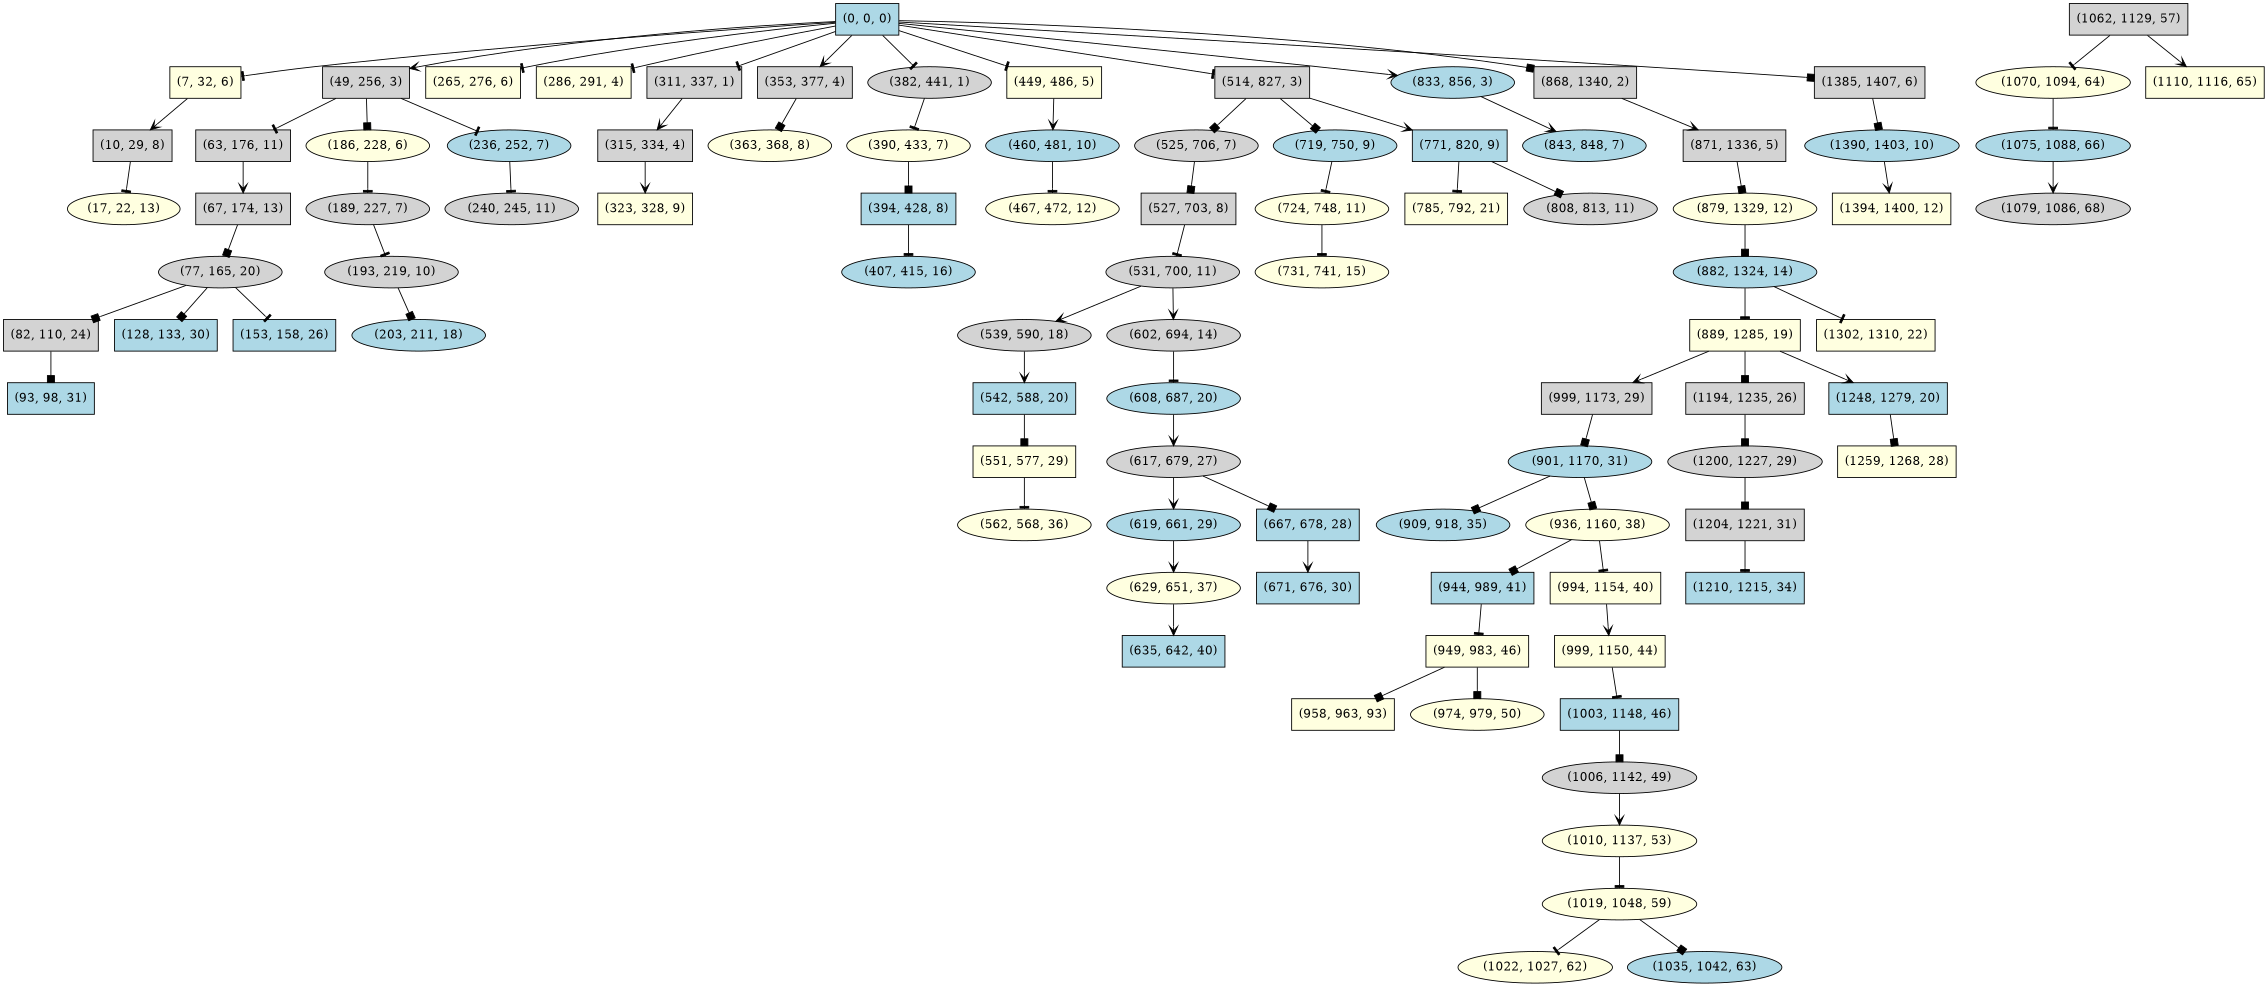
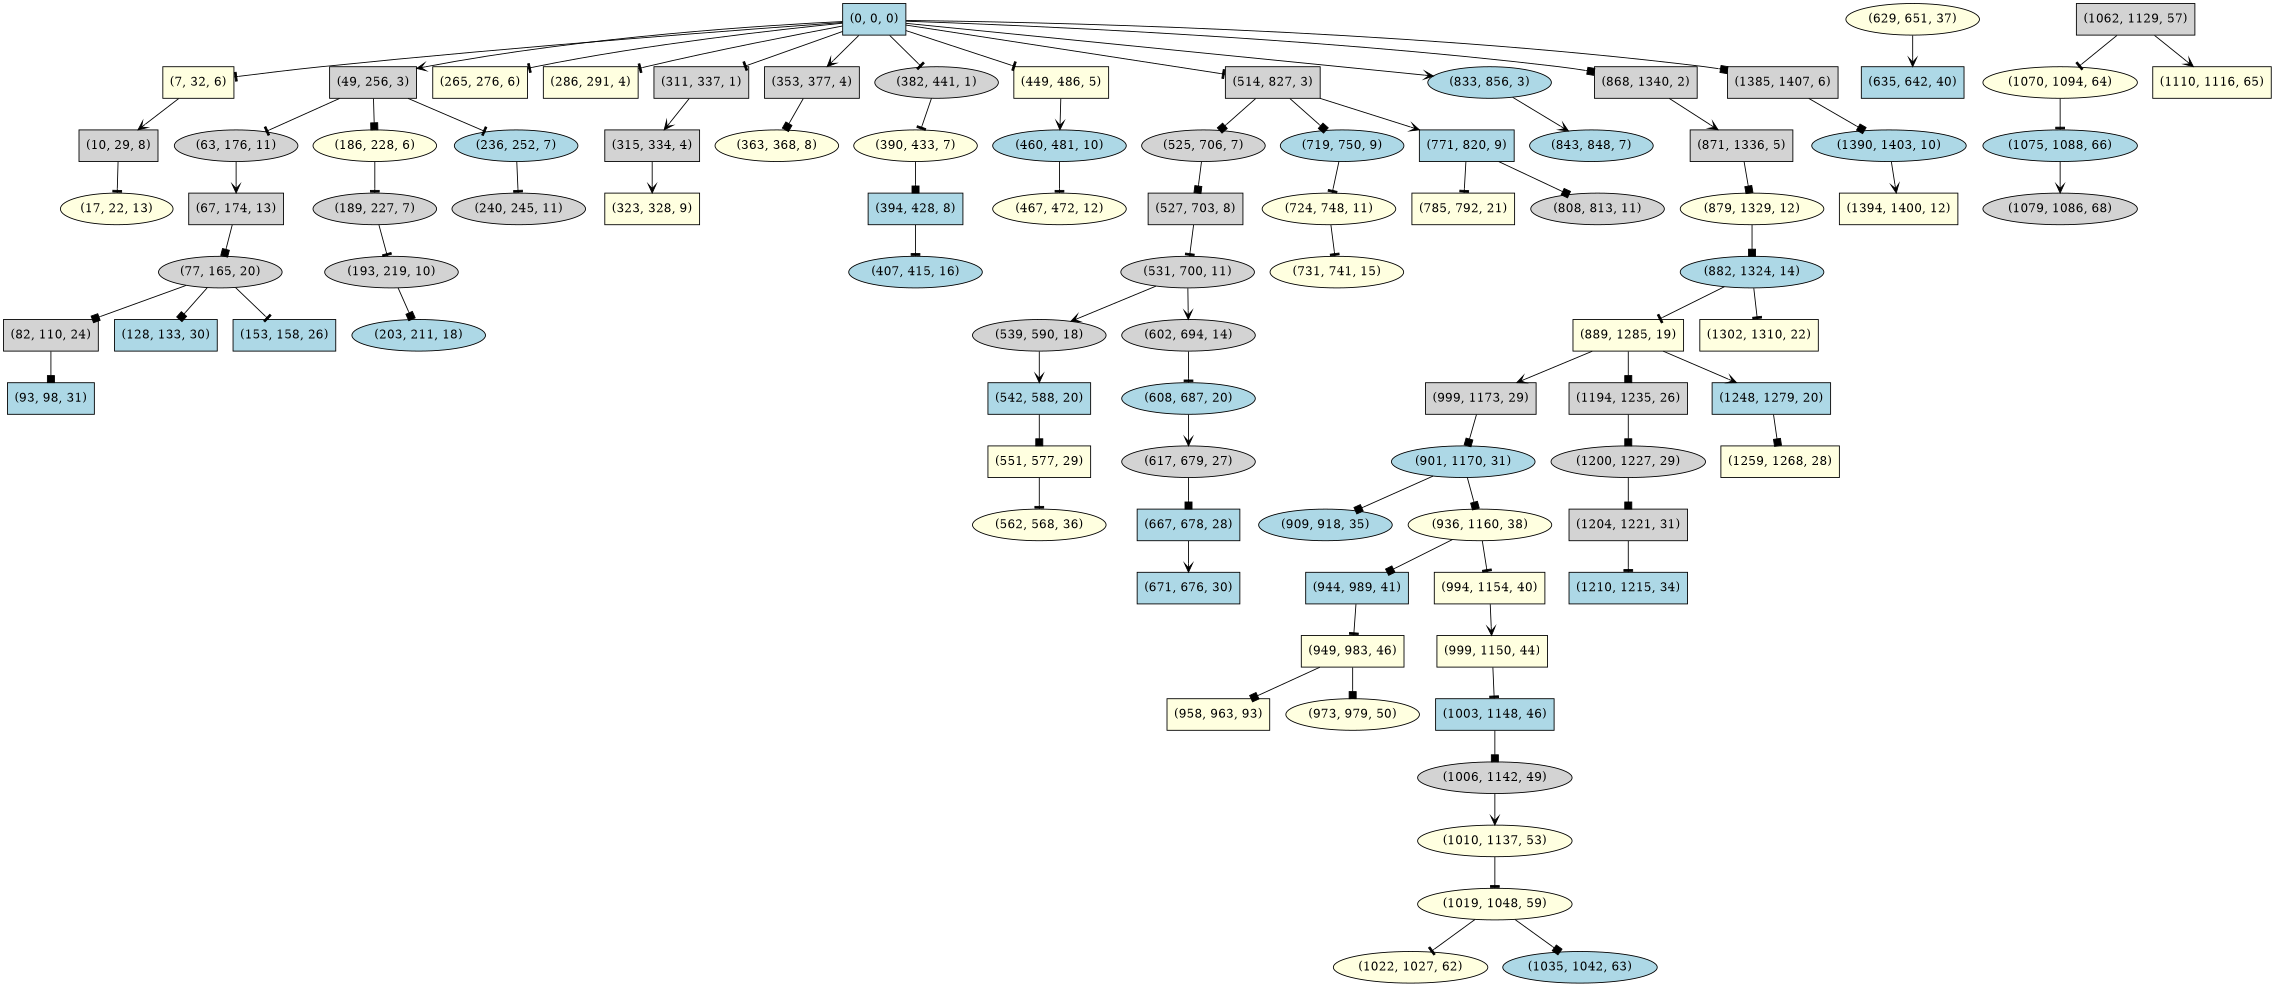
(243, 146) -> (236, 146)
(1174, 525) -> none
(1477, 715) -> (1353, 715)
